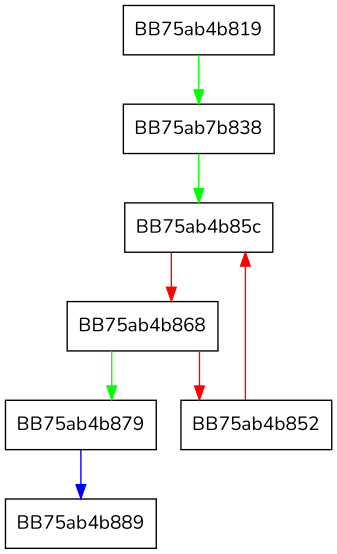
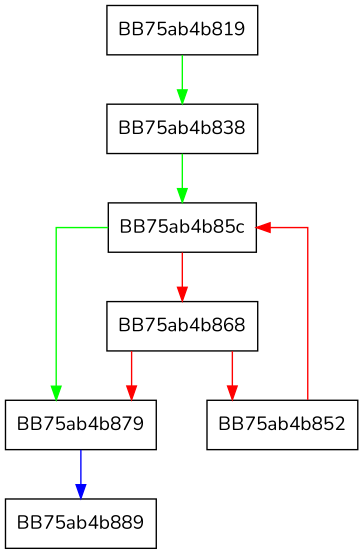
(199, 129) -> (182, 129)
none -> (56, 281)
(112, 369) -> (132, 369)
